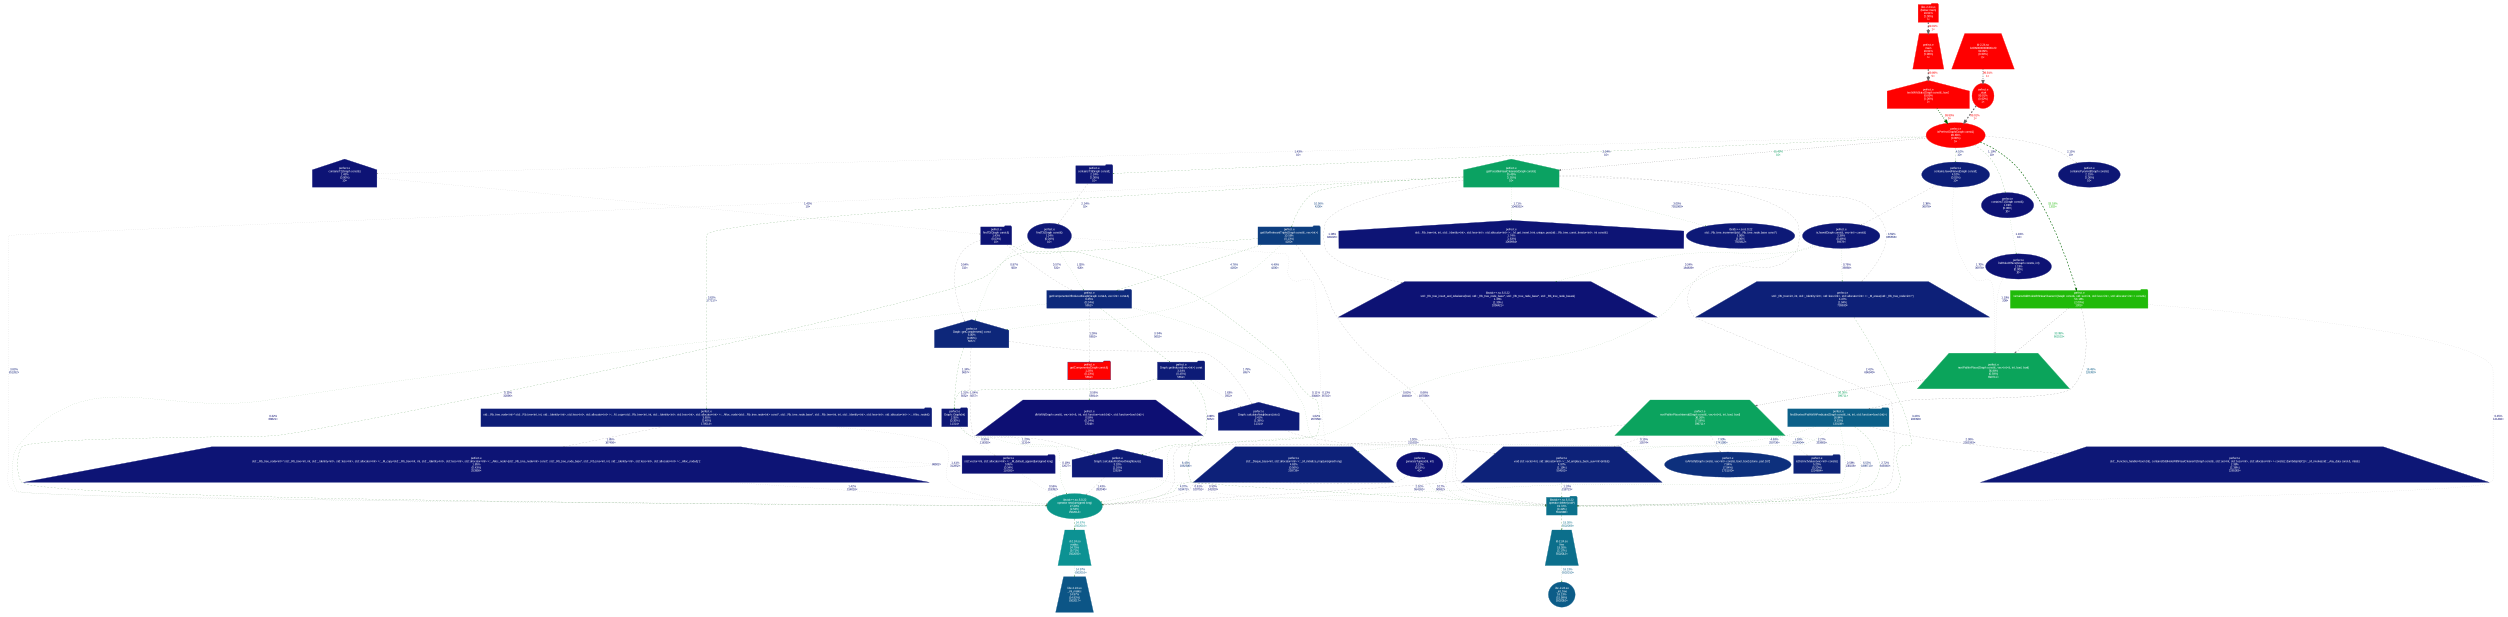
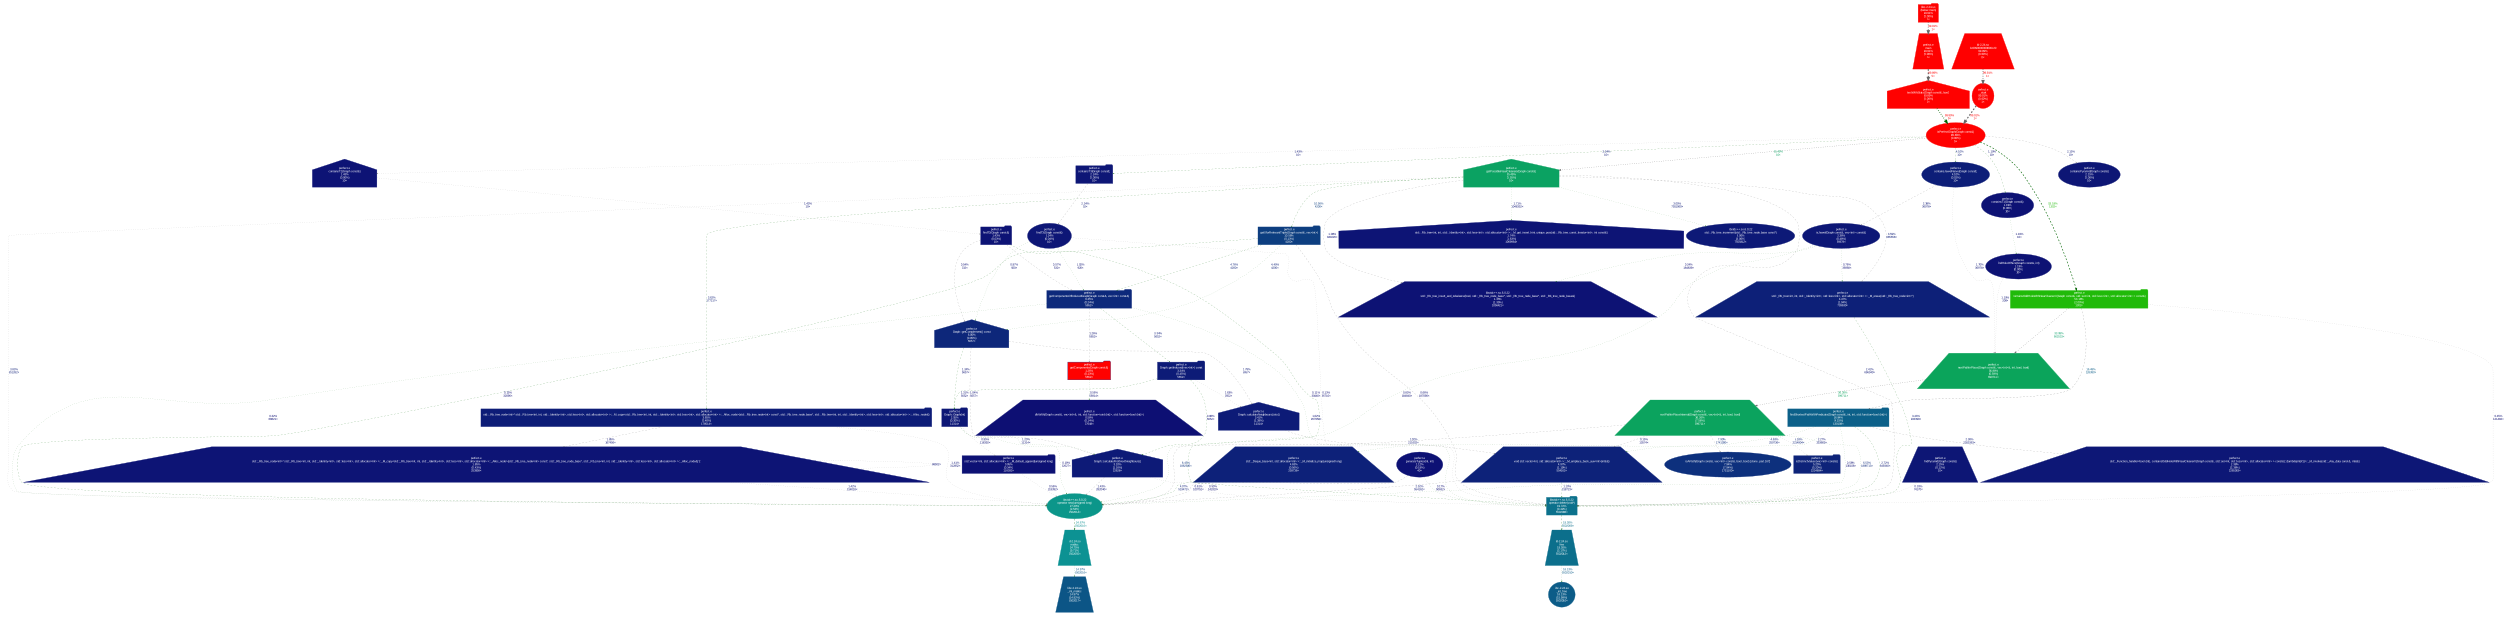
(1928, 27) -> (1928, 27)
none -> (1940, 465)
